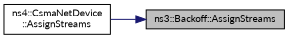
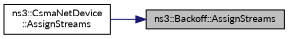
(57, 19) -> (57, 19)
